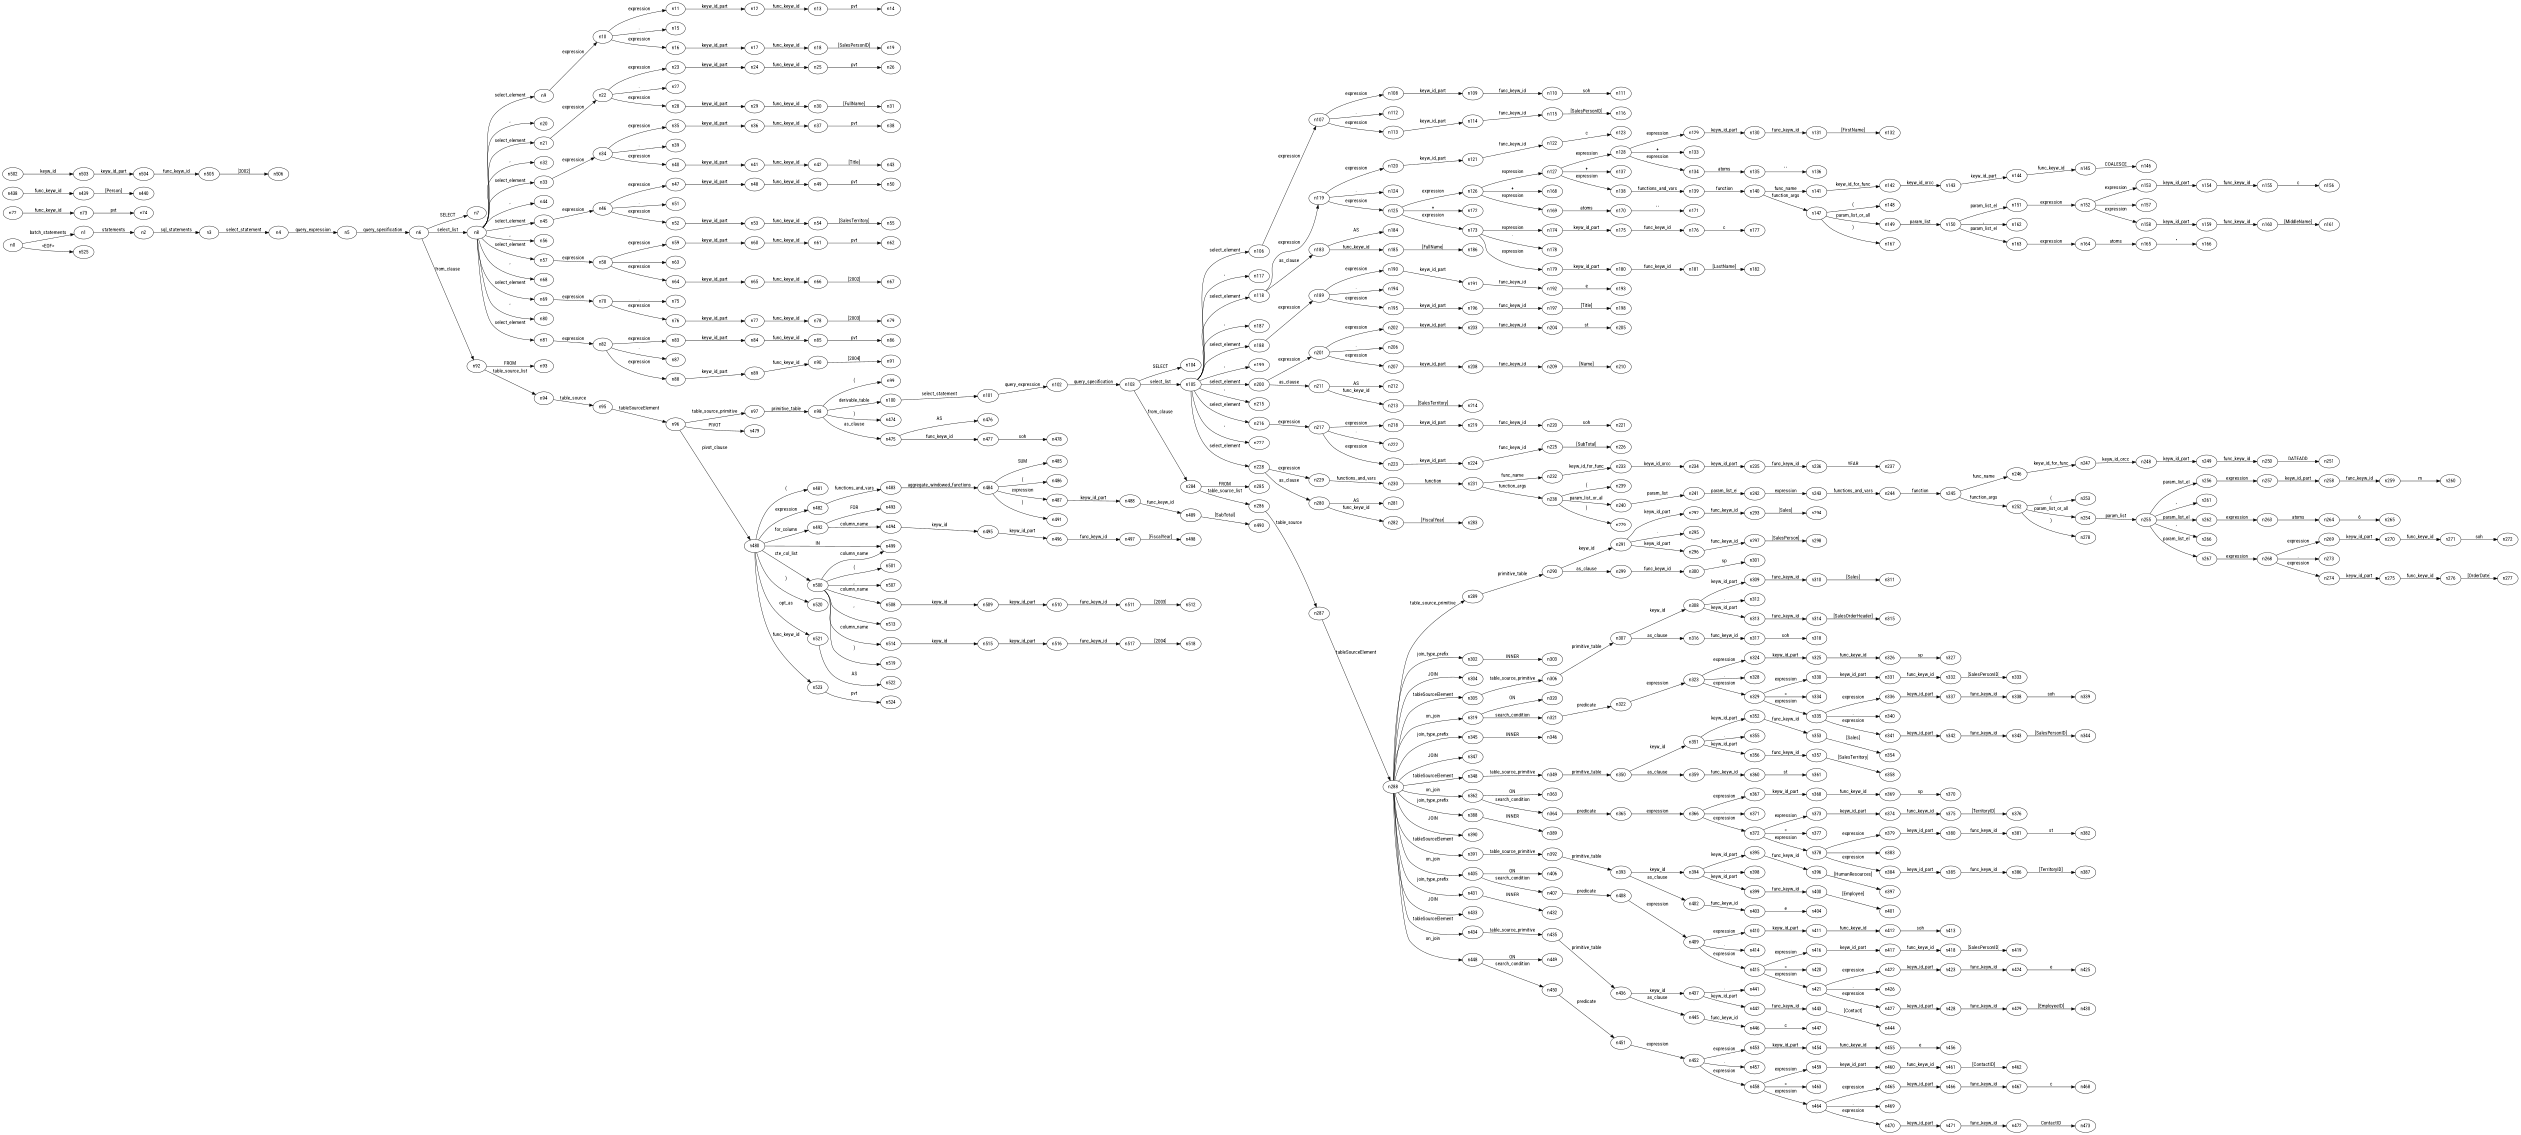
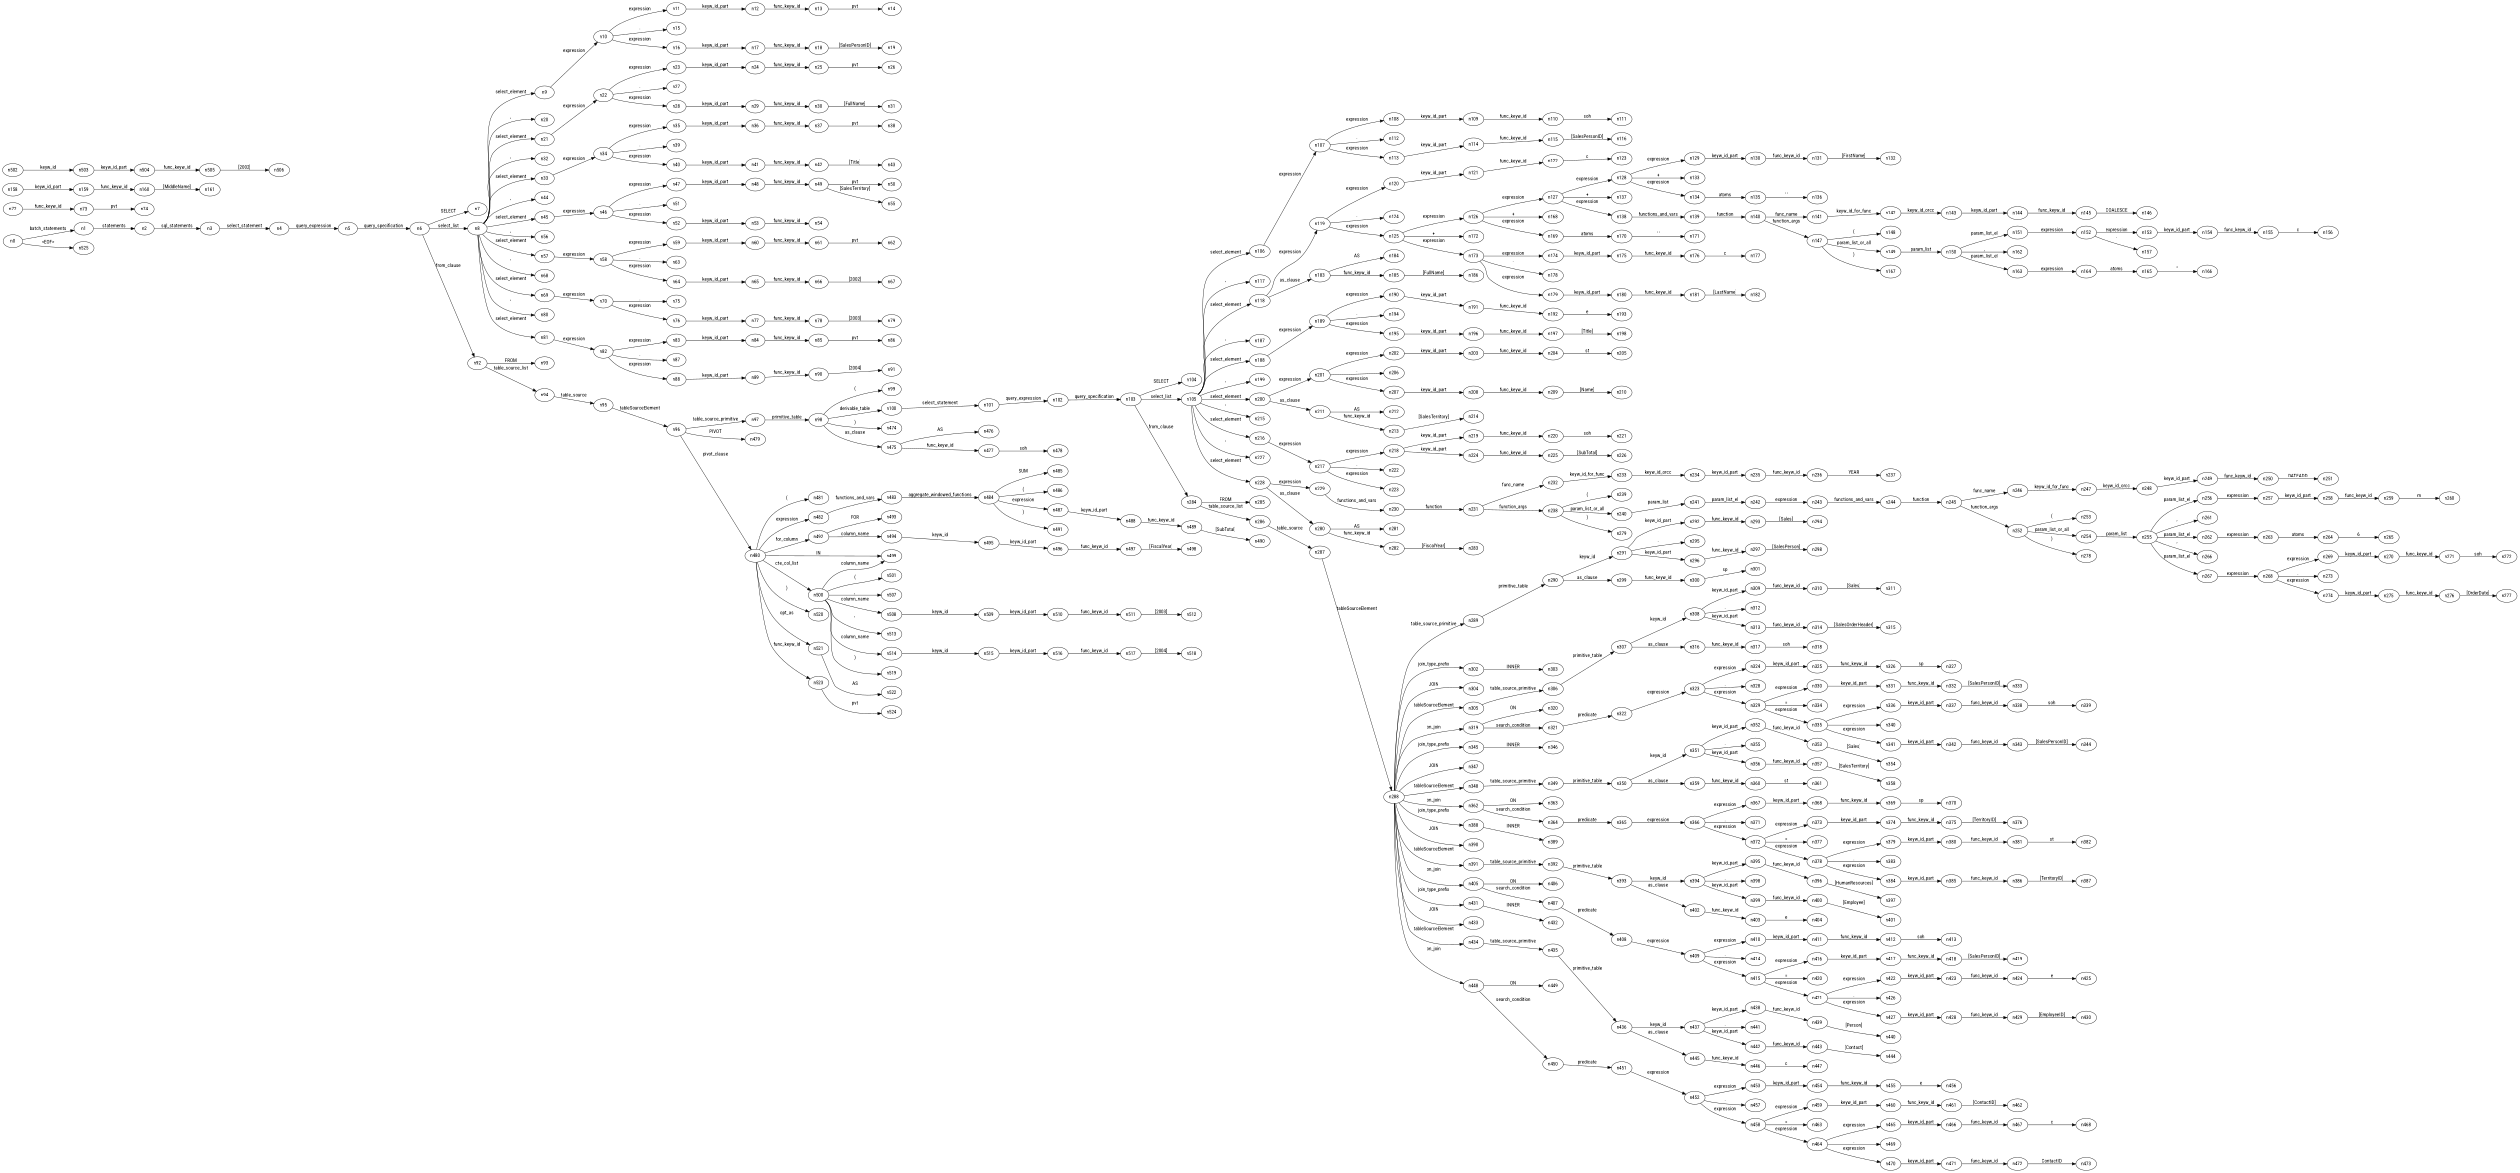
(2113, 216) -> none
(853, 224) -> (852, 196)
(1431, 464) -> (1432, 453)
none -> (1723, 1017)
